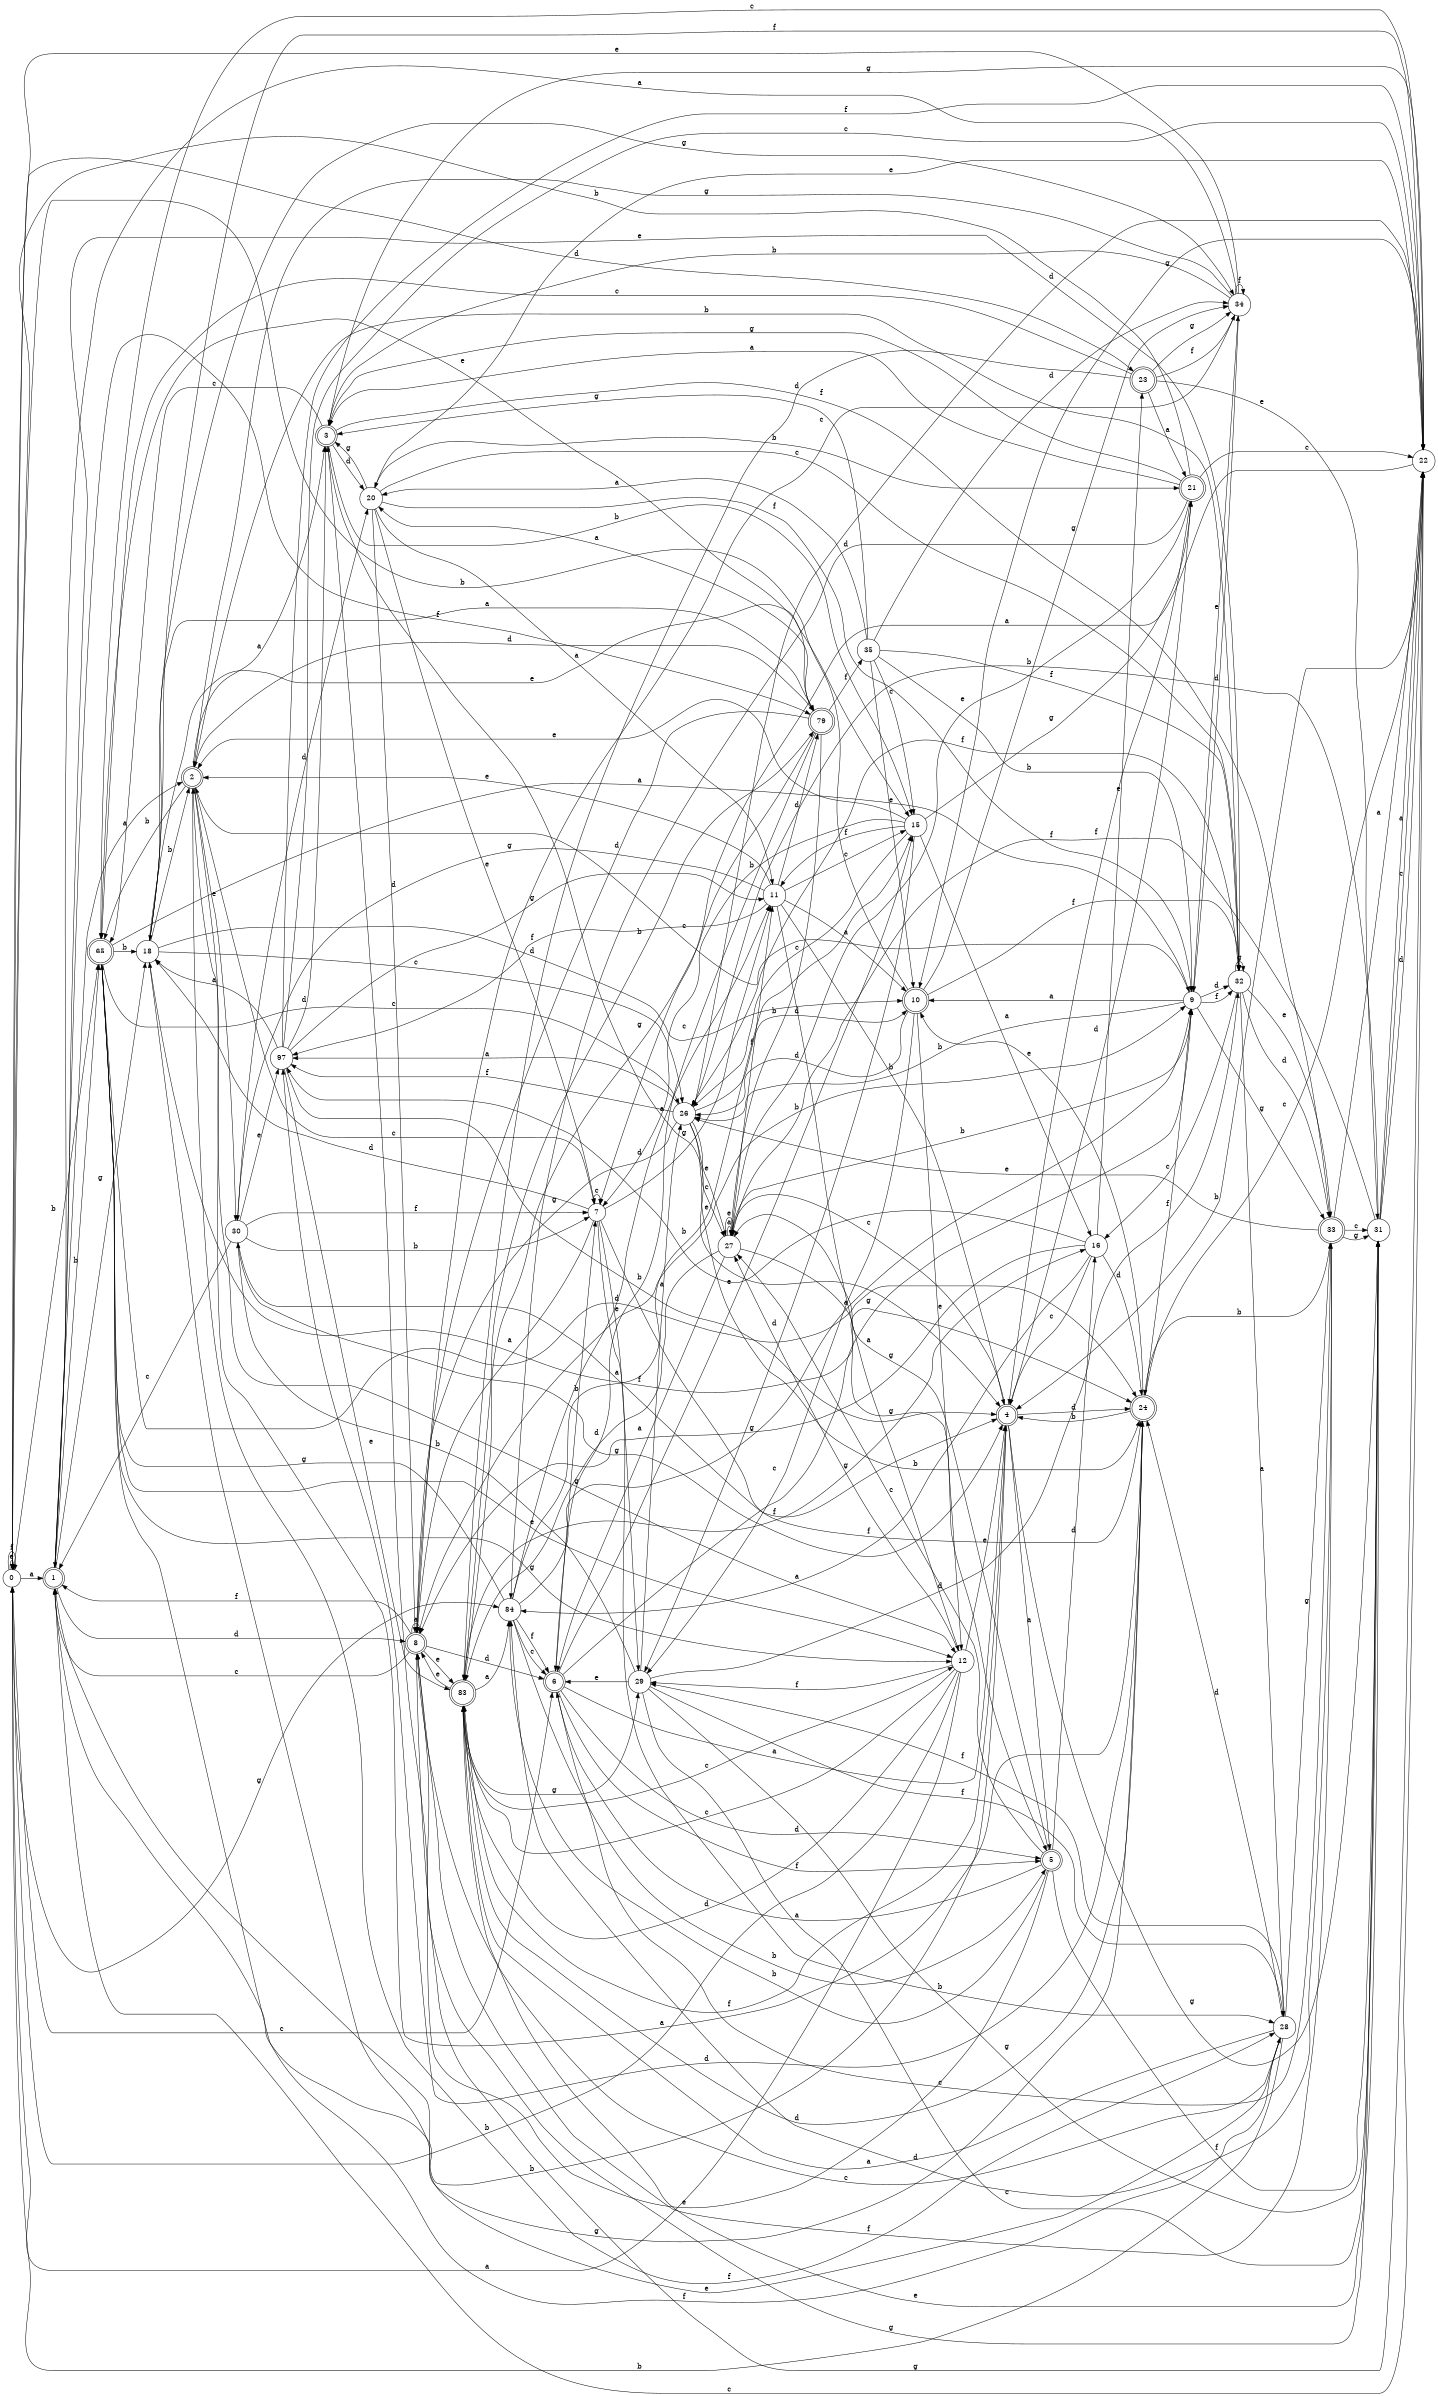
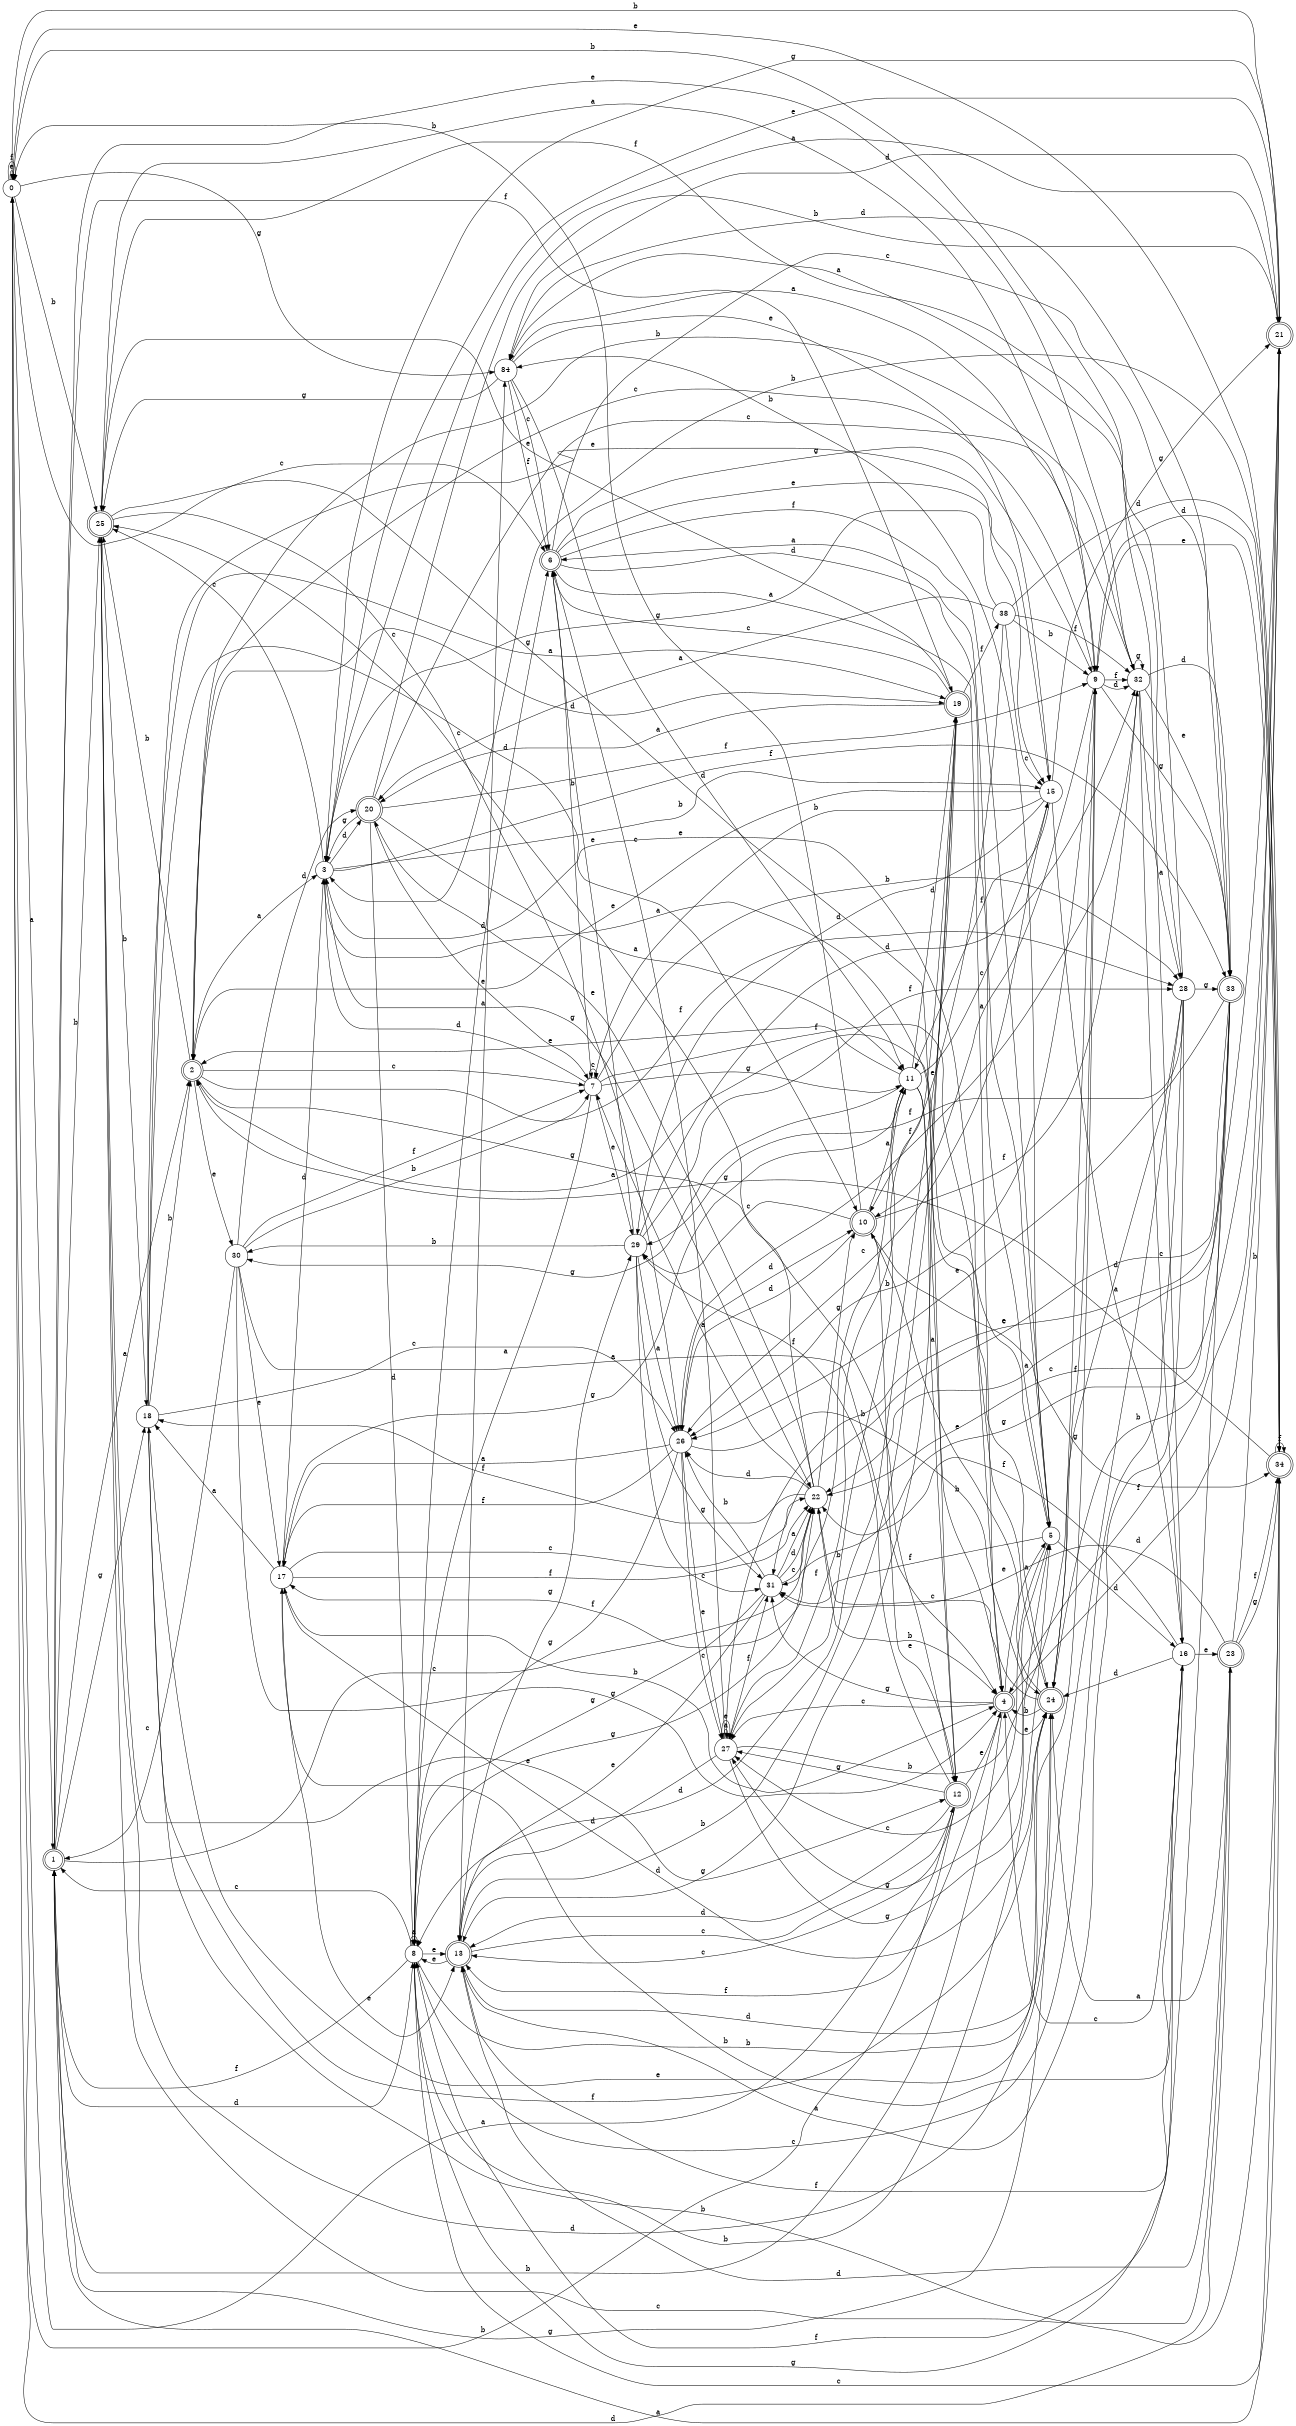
(684, 143) -> (703, 2210)
none -> (623, 181)
(1239, 305) -> (1280, 1465)
(1168, 430) -> (1255, 1257)
(326, 436) -> (324, 870)
(371, 498) -> (369, 810)
(869, 650) -> (1004, 614)
(822, 721) -> (957, 704)
(1064, 840) -> (749, 1667)
(847, 939) -> (888, 1155)
(100, 952) -> (100, 524)
(282, 1058) -> (282, 1577)
(334, 1145) -> (400, 1029)
(1074, 1408) -> (1026, 1730)
(640, 1429) -> (636, 840)
none -> (1013, 1479)
(416, 1643) -> (414, 1954)
(963, 1661) -> (957, 1795)
(463, 1693) -> (459, 1954)
(1051, 1860) -> (1051, 1536)
(710, 1934) -> (872, 2210)
none -> (1184, 2000)
